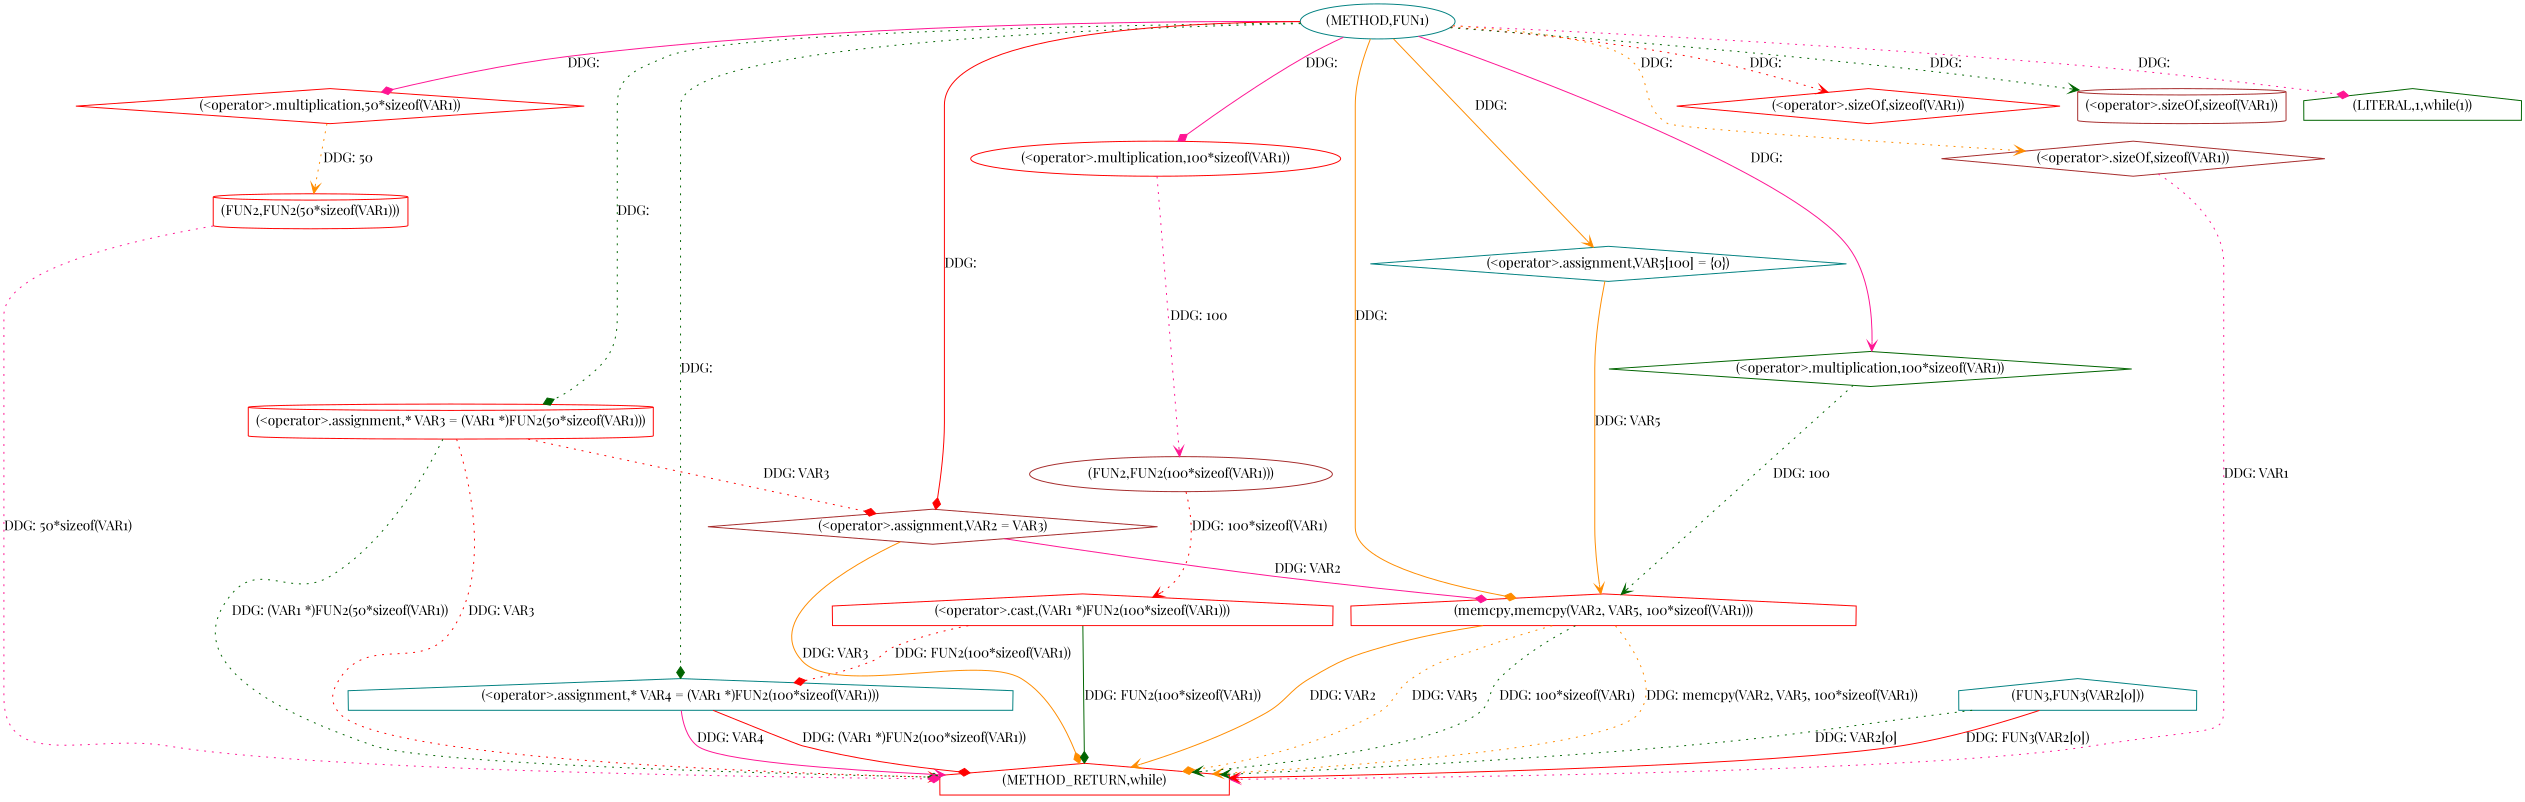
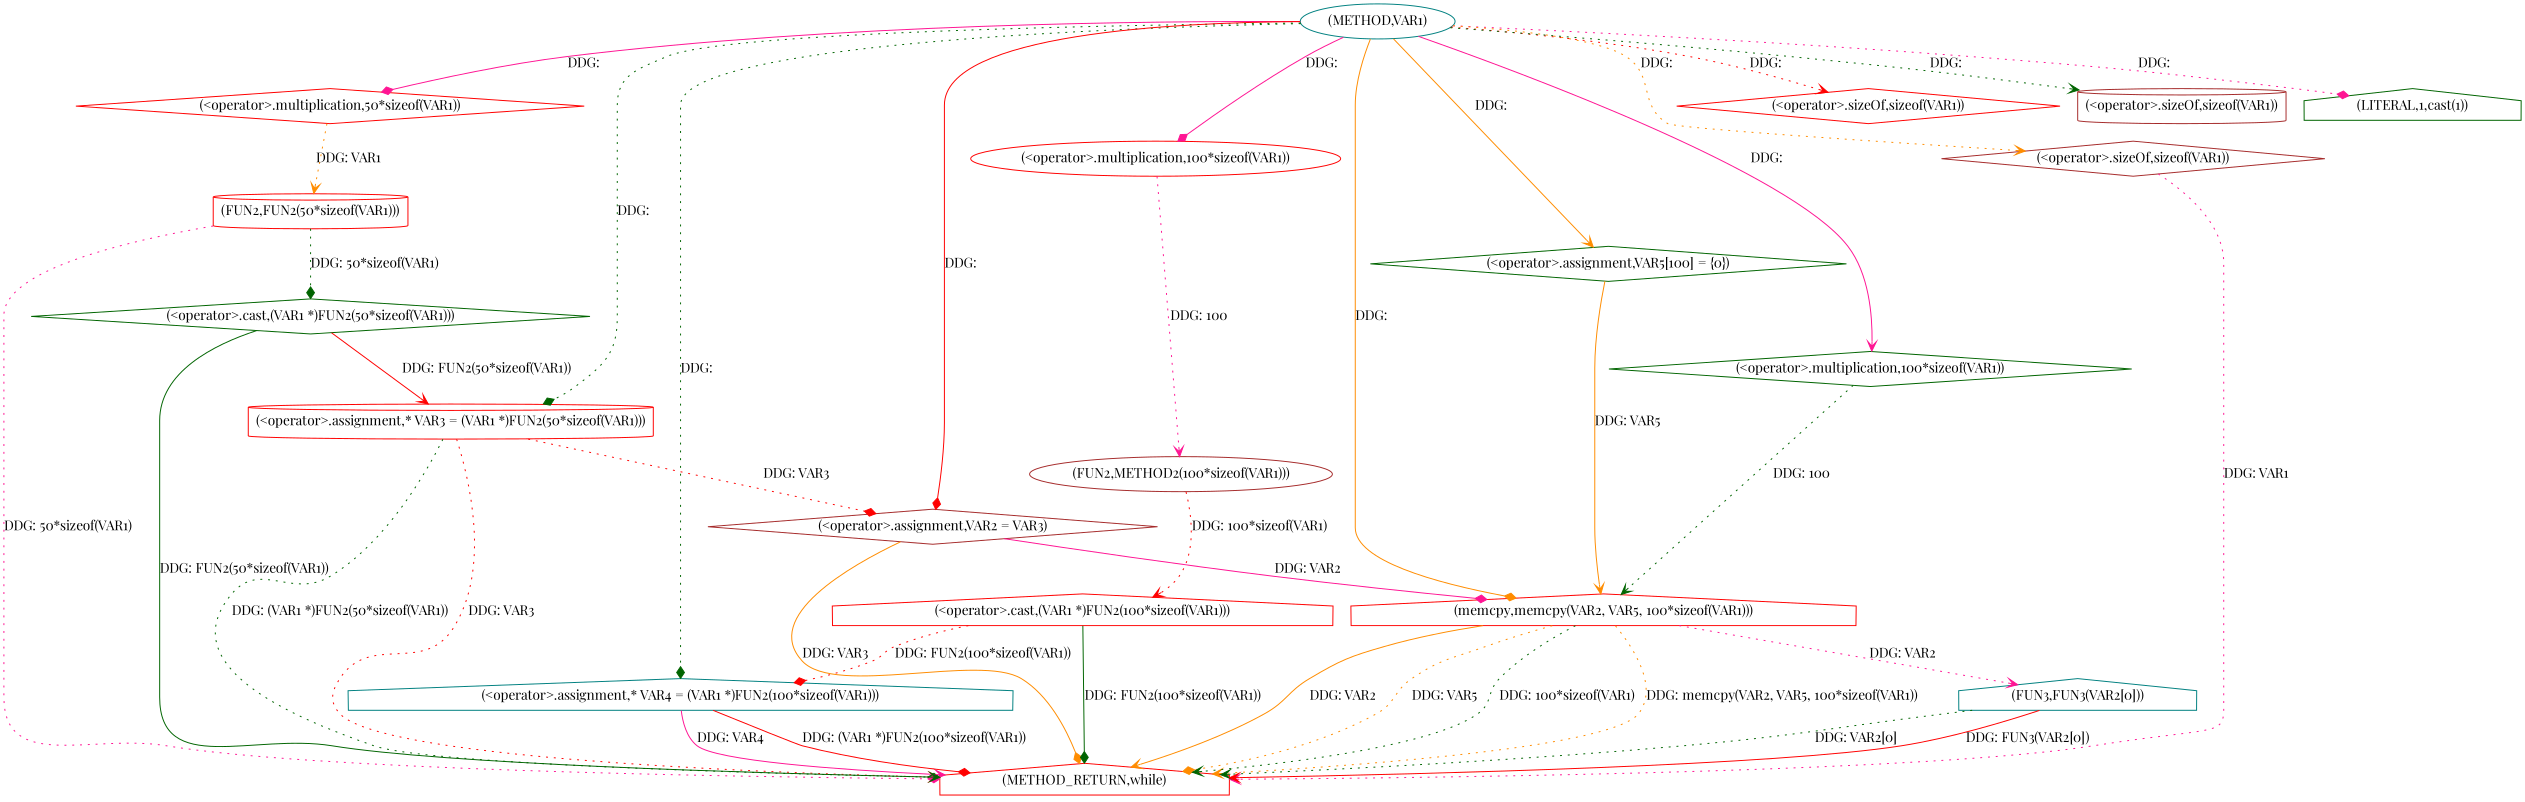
(1378, 21) -> (1378, 21)
(2413, 106) -> (2413, 106)
(349, 159) -> (349, 159)
(1608, 264) -> (1608, 264)
none -> (311, 316)
(1181, 474) -> (1181, 474)
none -> (1844, 654)
